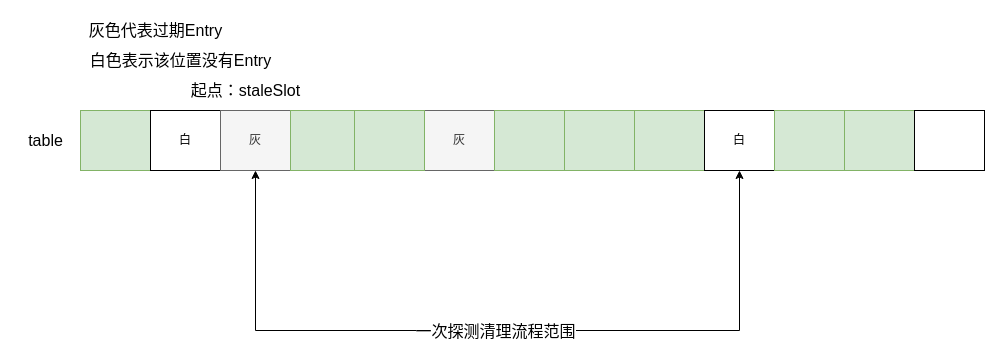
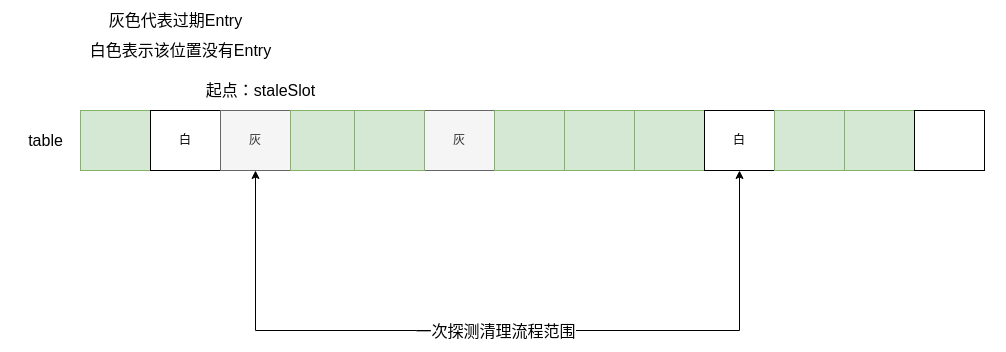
(156, 31) -> (176, 21)
(181, 61) -> (181, 51)
(246, 91) -> (261, 91)
